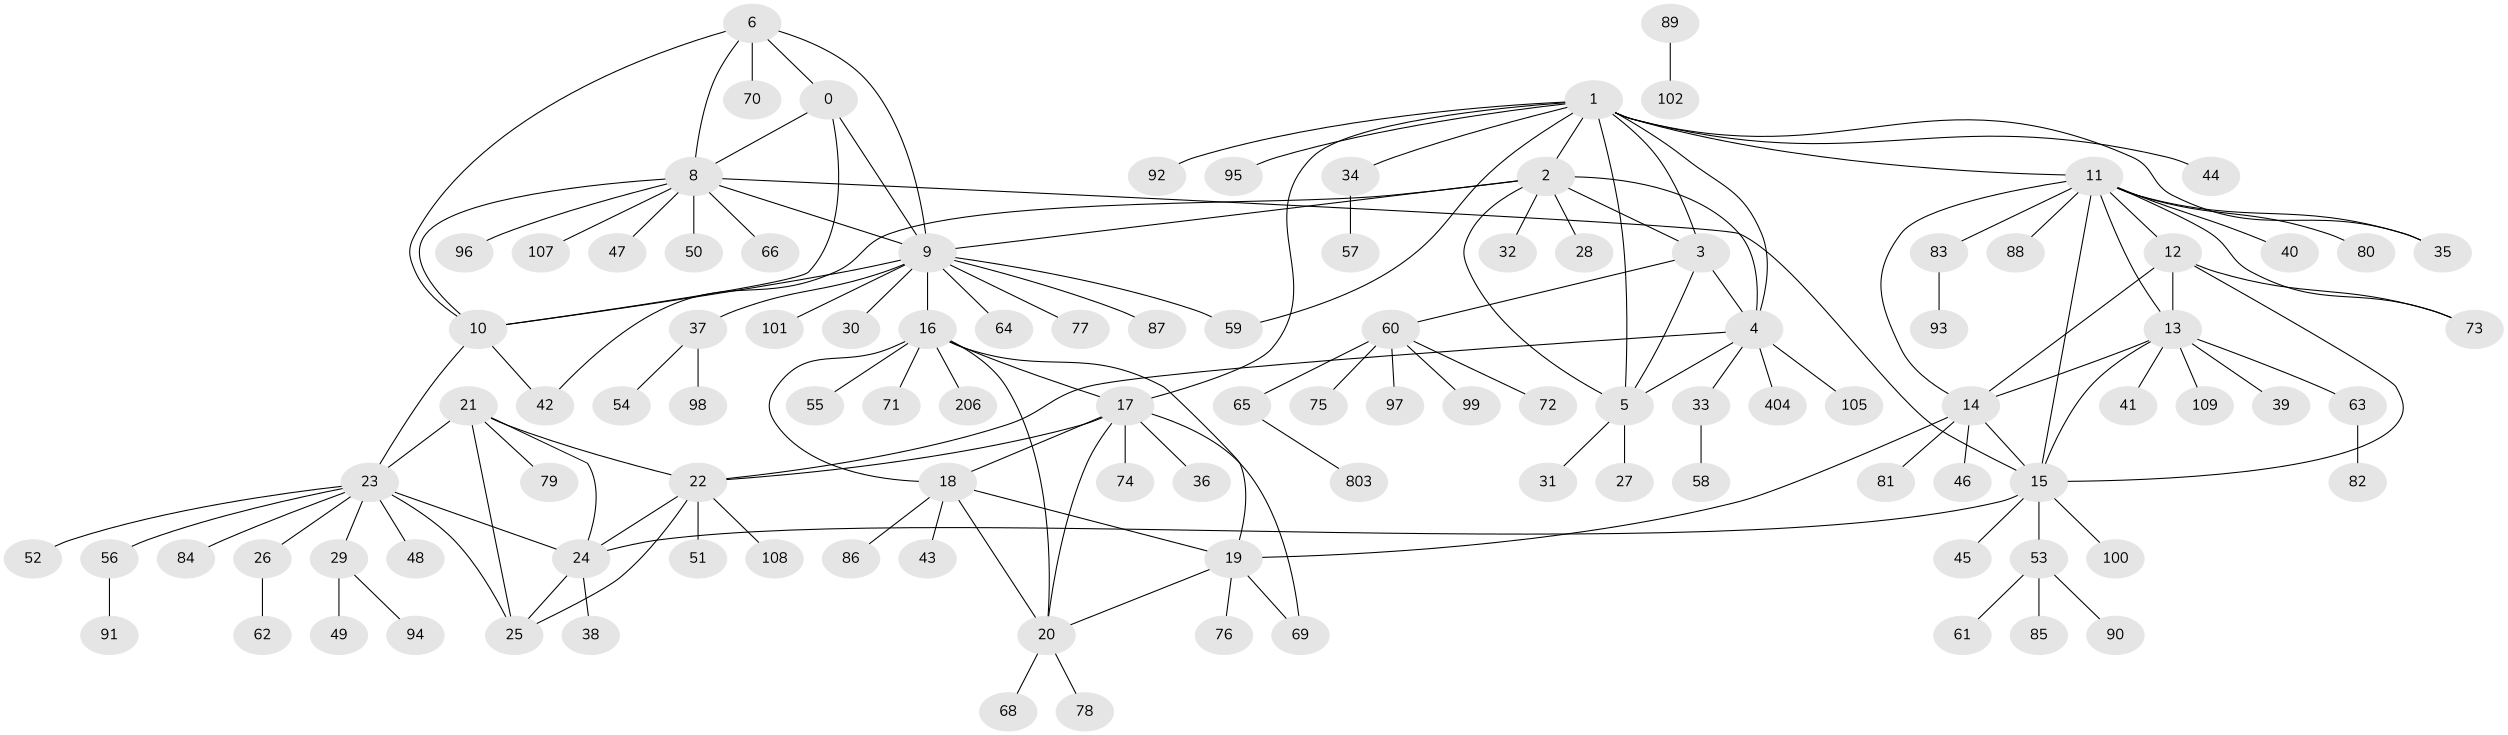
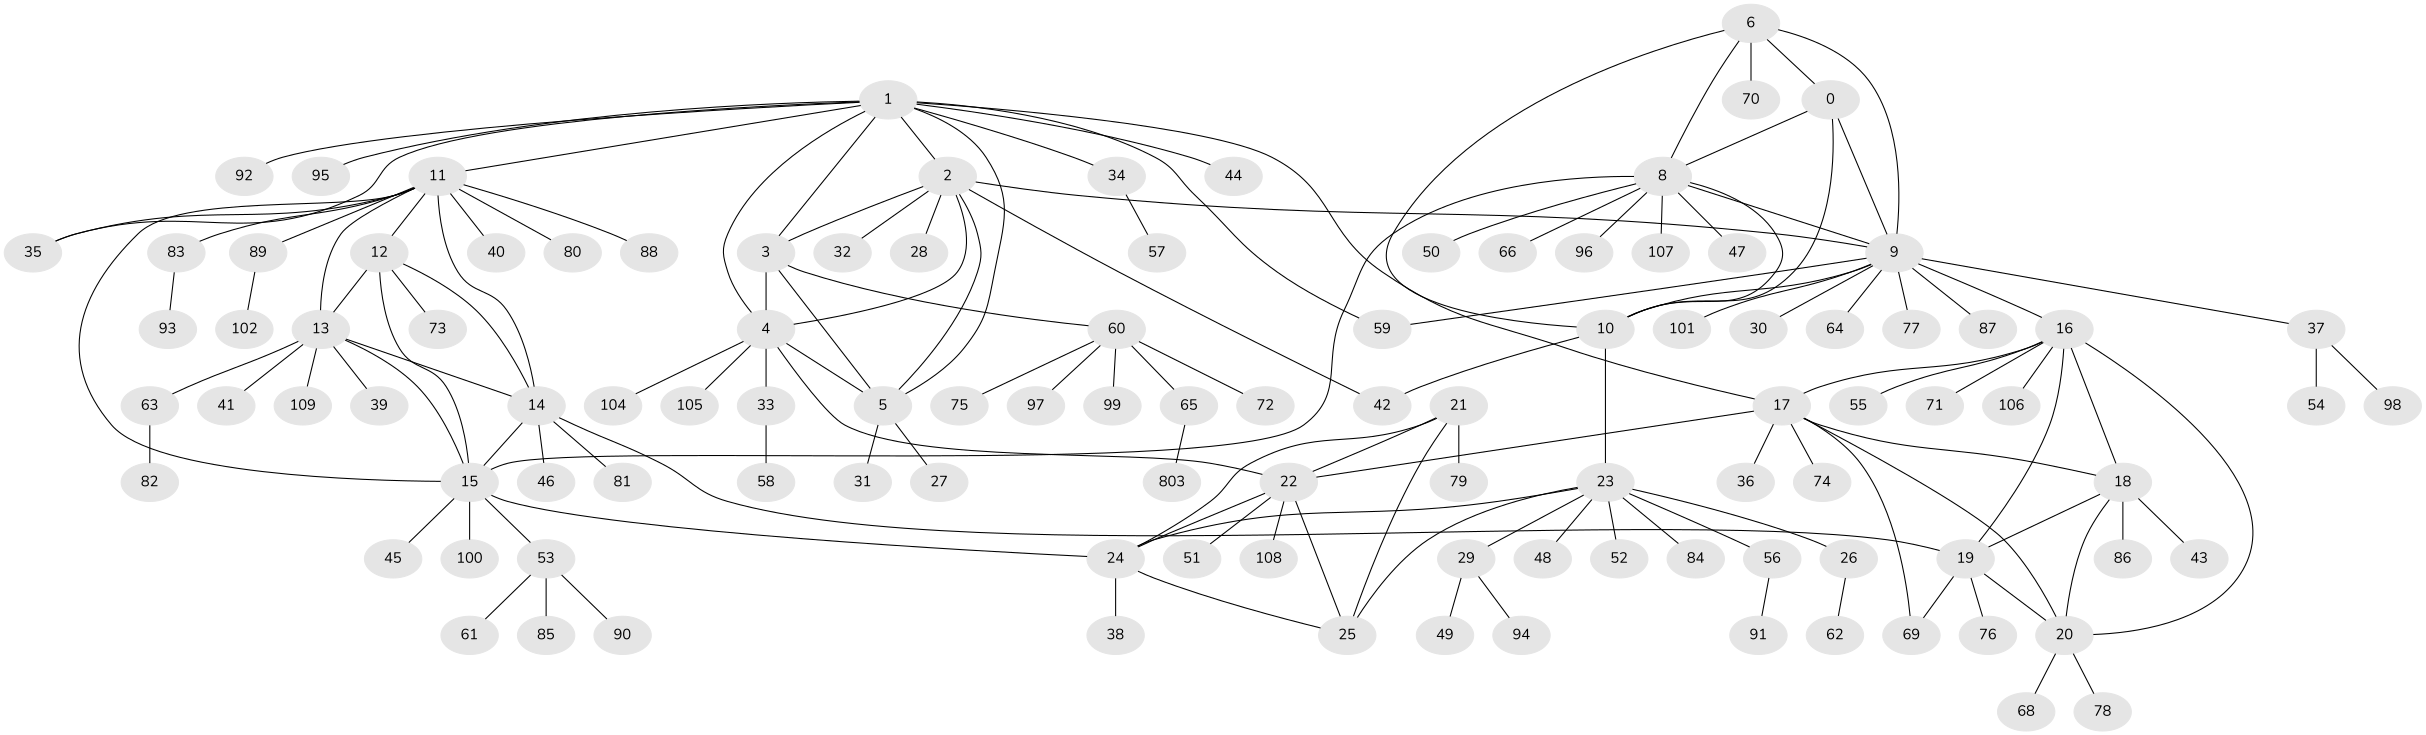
(2256, 274) -> (348, 215)
(968, 406) -> (2011, 406)
(1778, 406) -> (613, 406)
(419, 444) -> none
